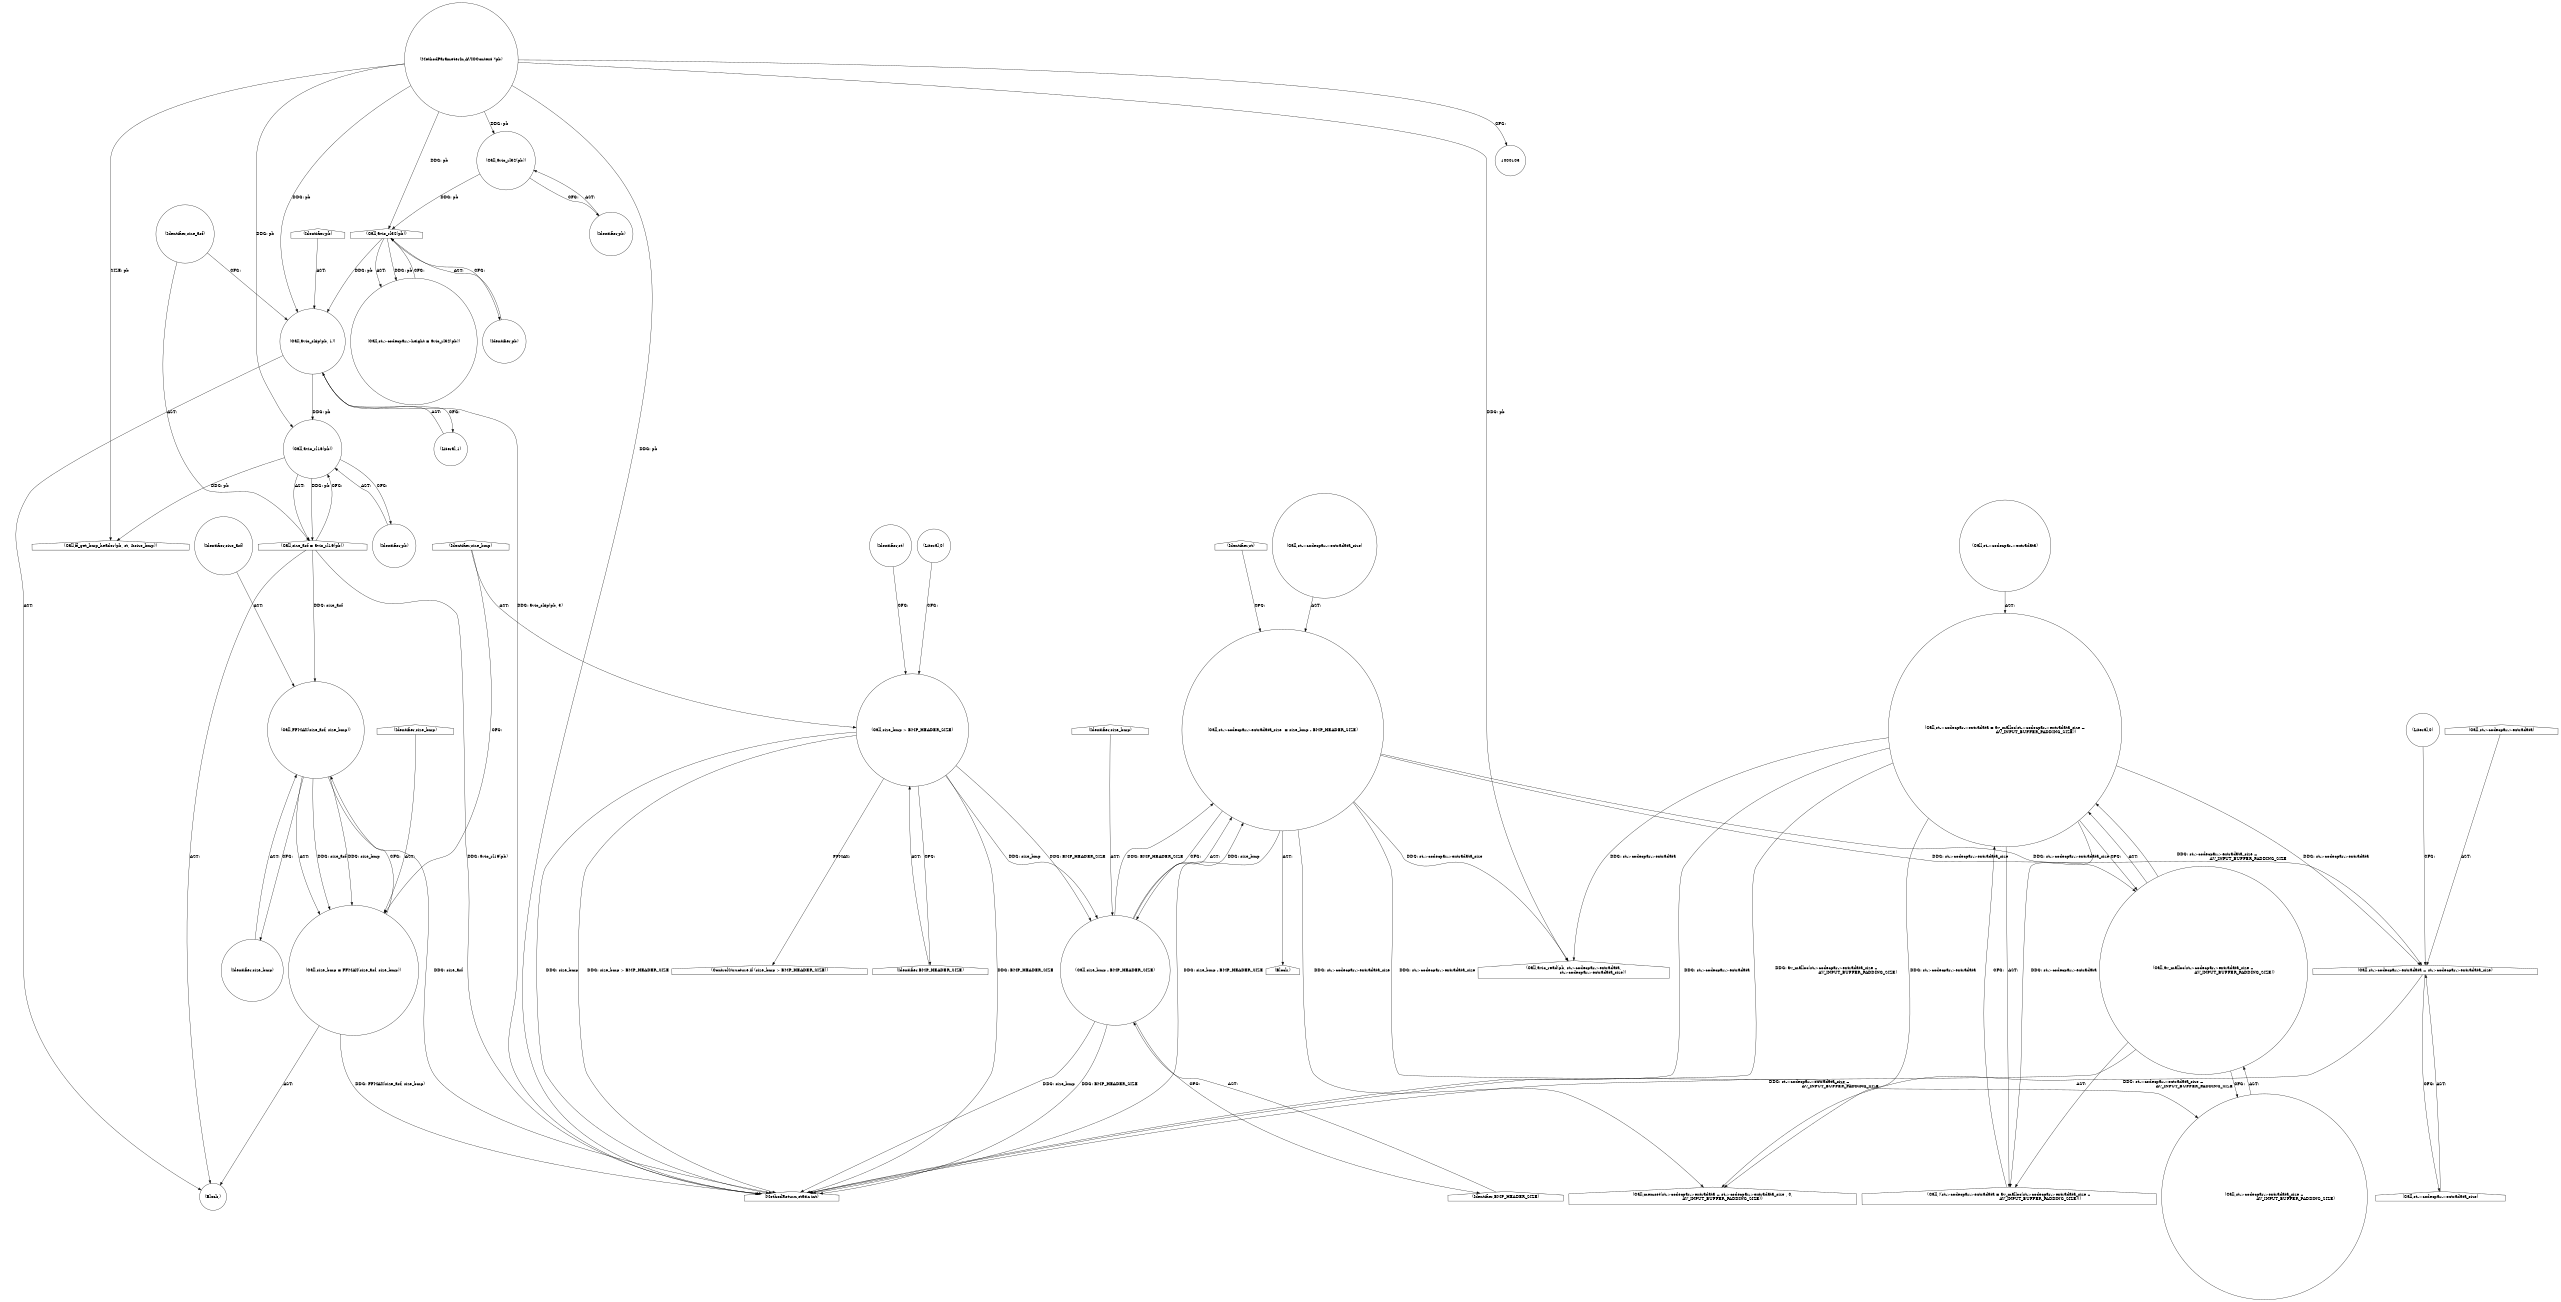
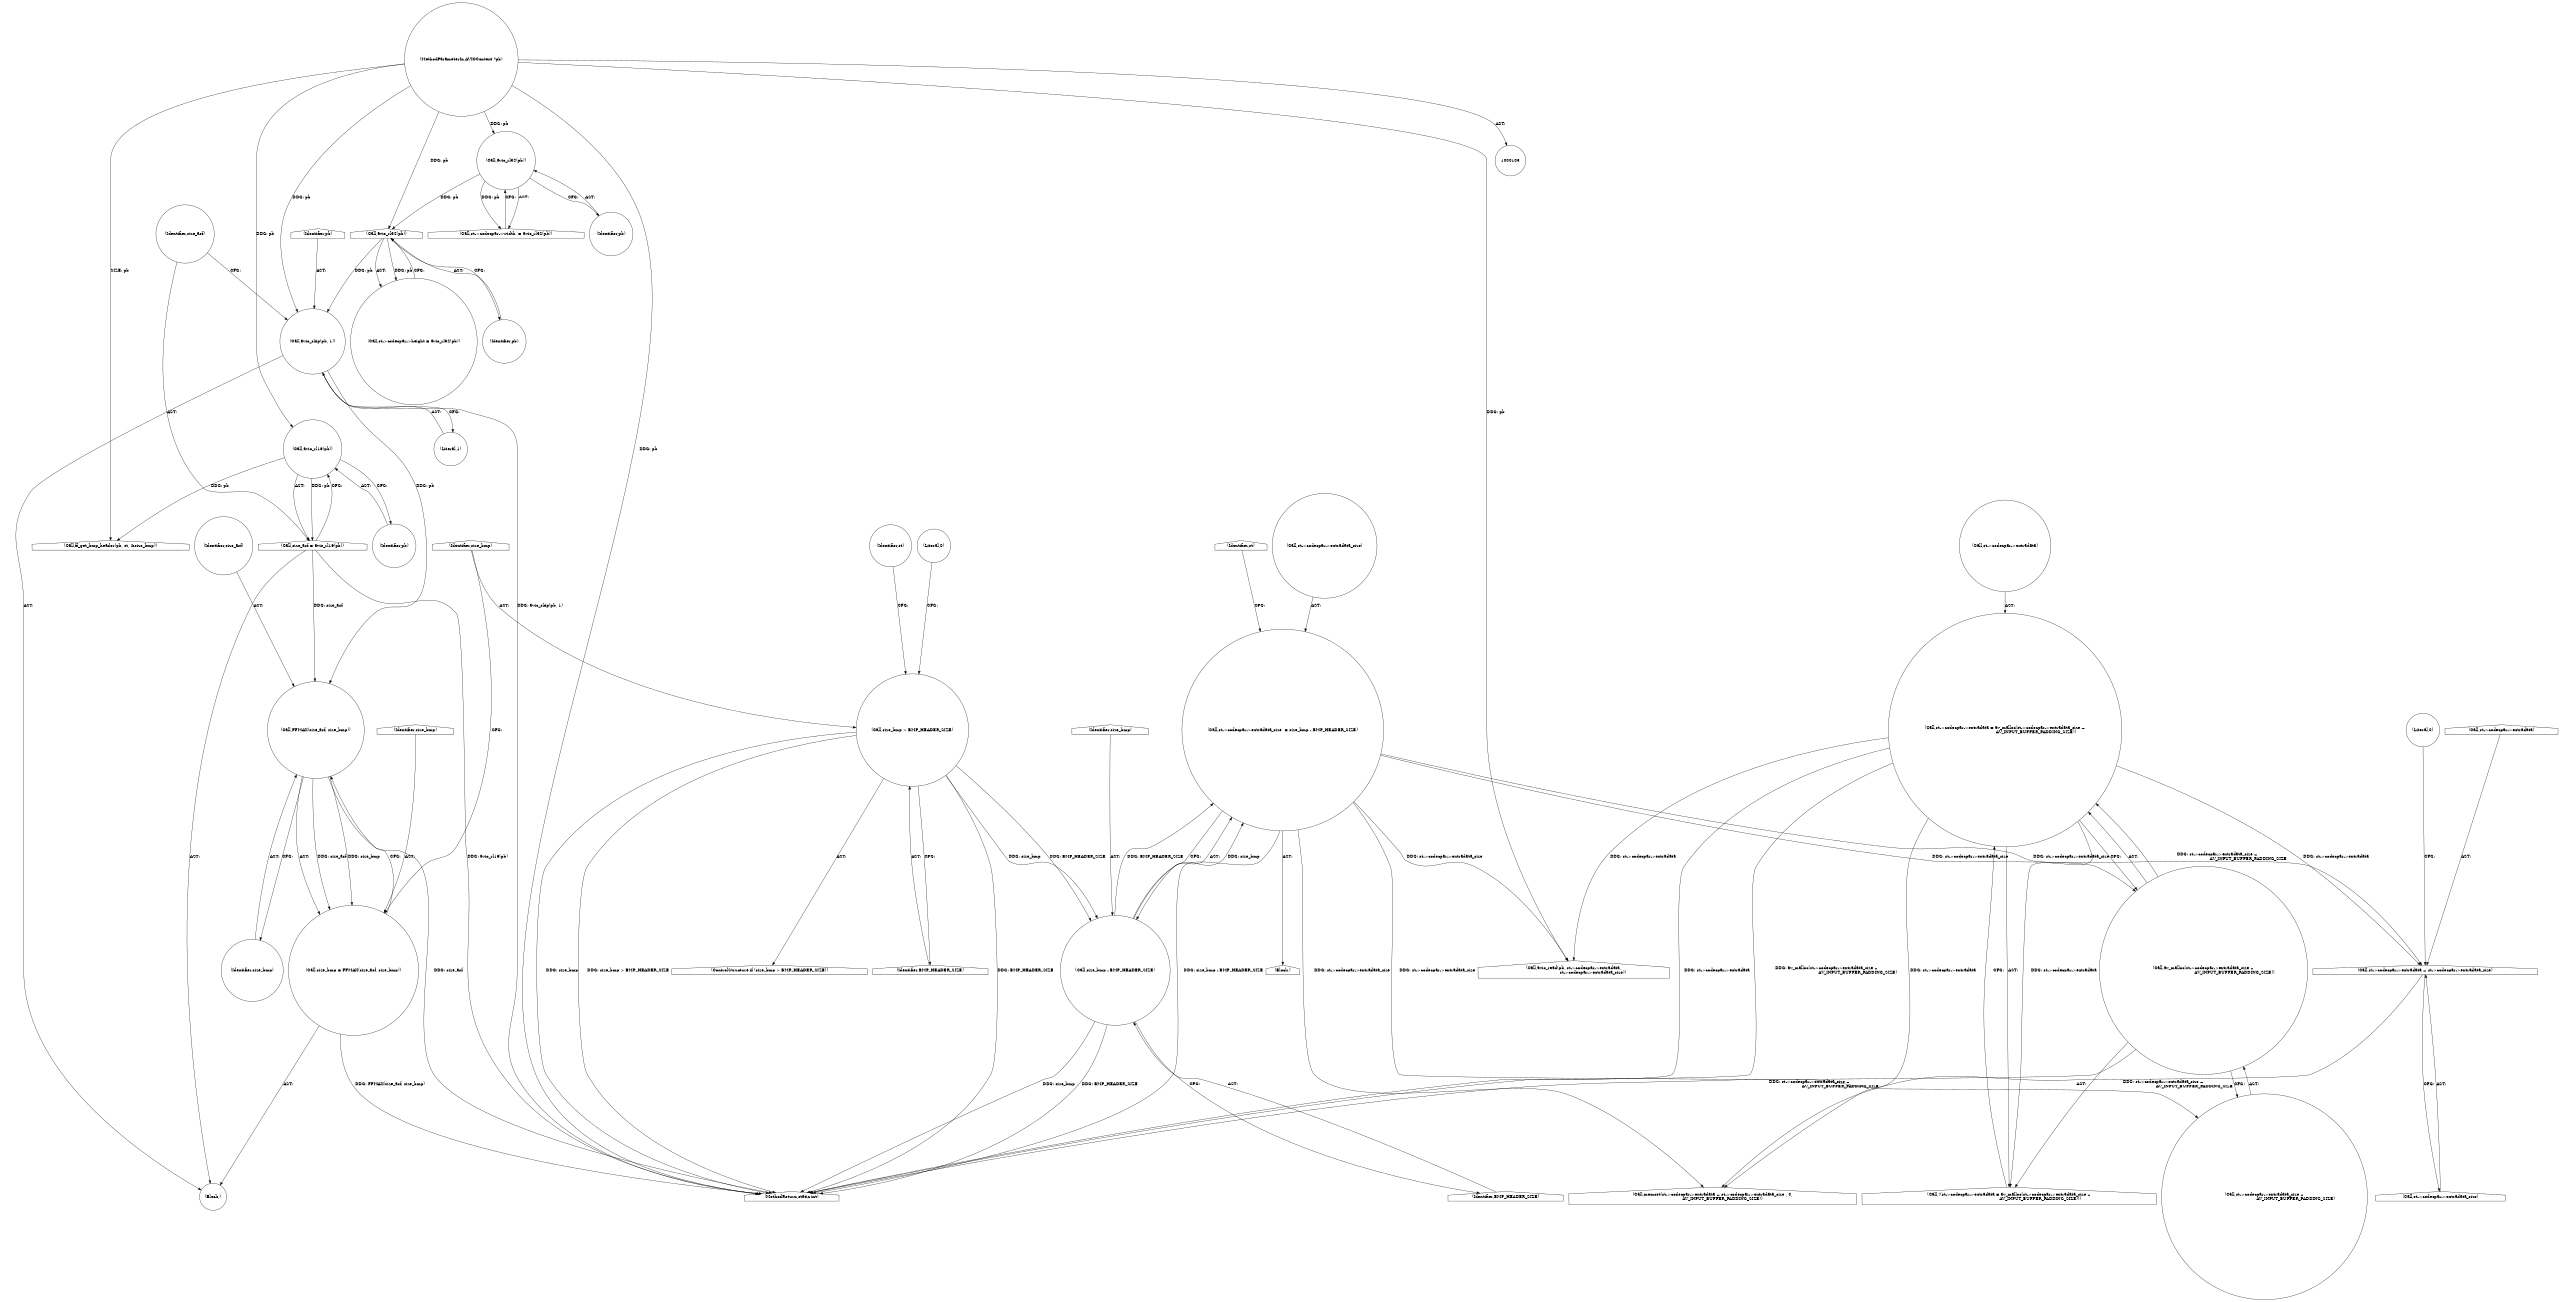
(1501, 124) -> (1501, 124)
none -> (506, 234)
(313, 396) -> (426, 534)
(540, 606) -> (540, 606)
(842, 857) -> (842, 857)
